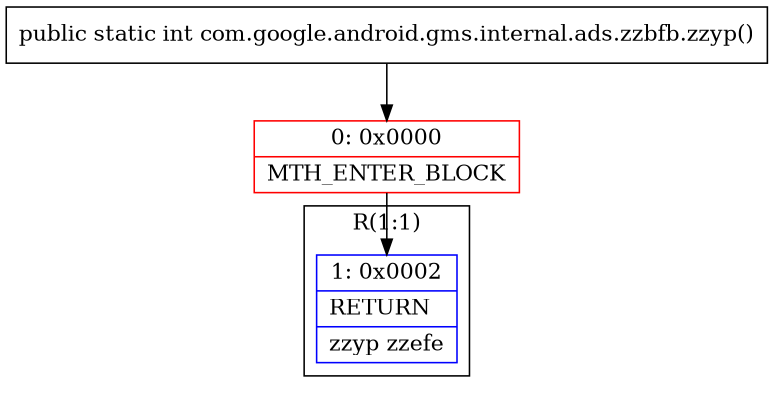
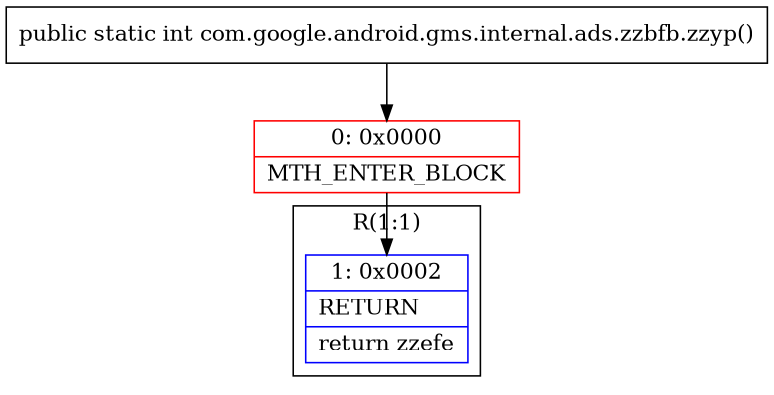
(387, 344) -> (387, 344)
